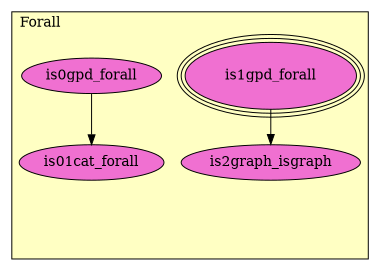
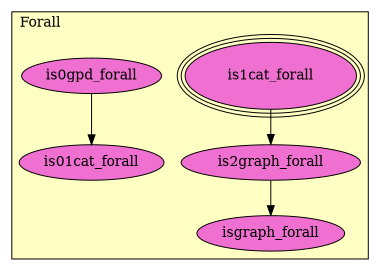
(271, 76) -> (271, 76)
(271, 162) -> (271, 162)
none -> (271, 233)
